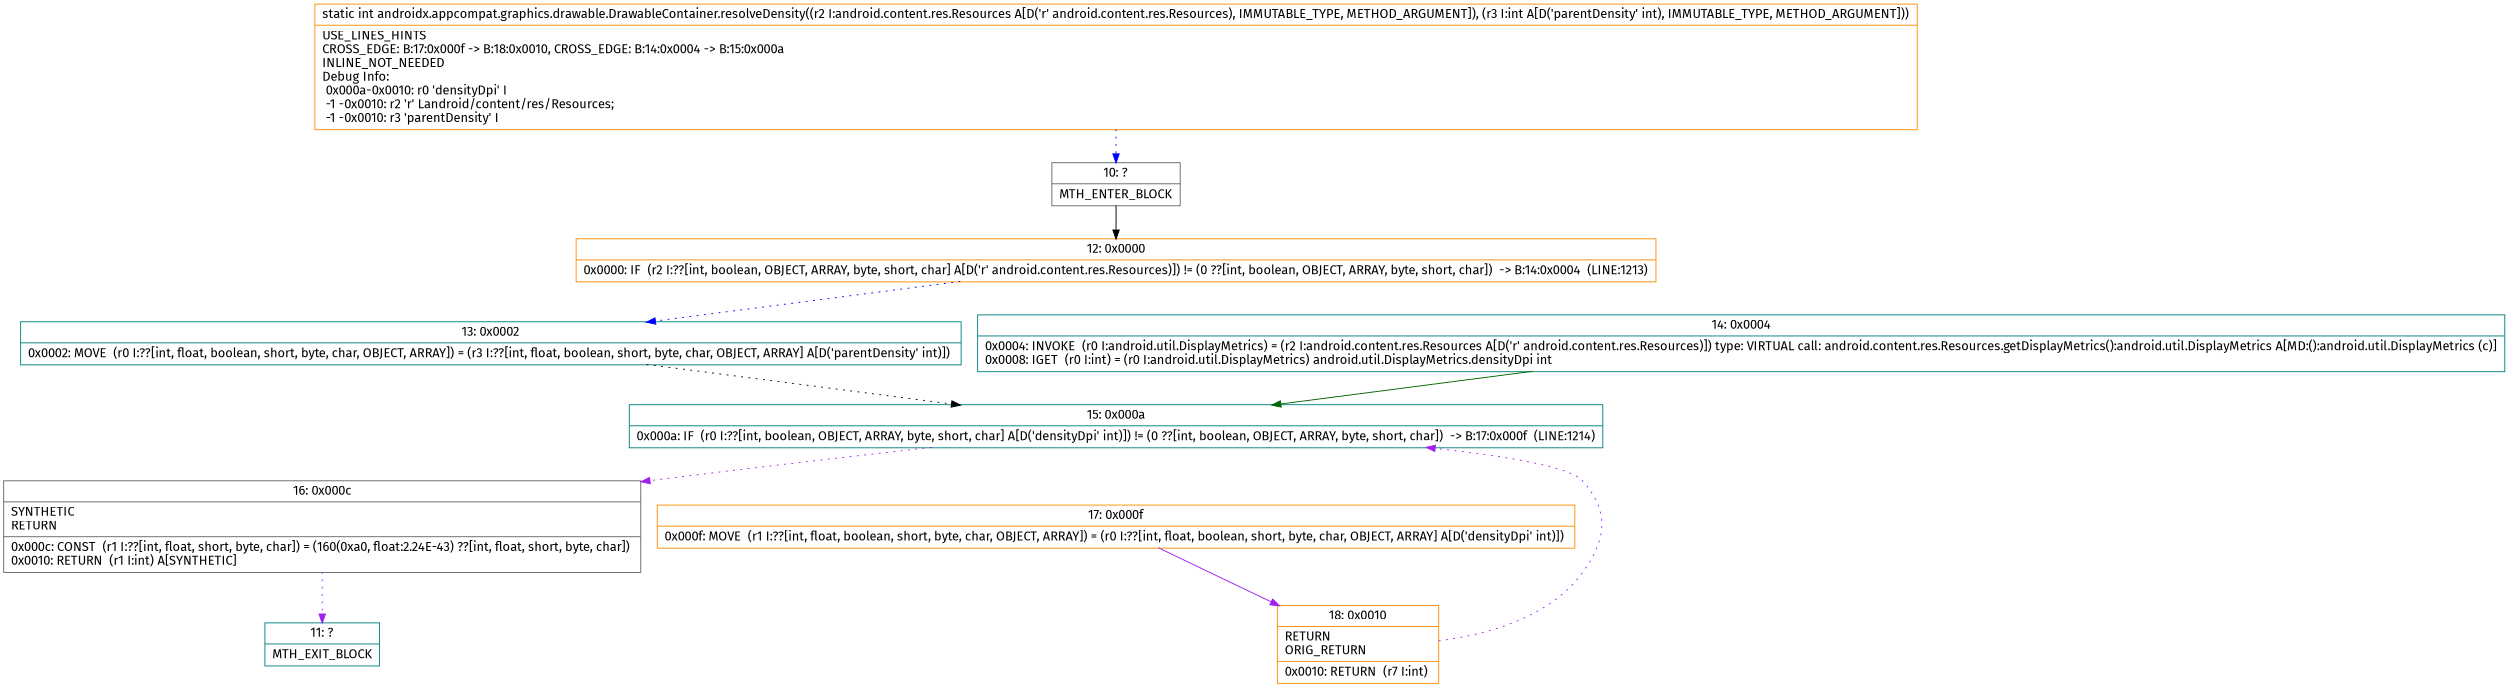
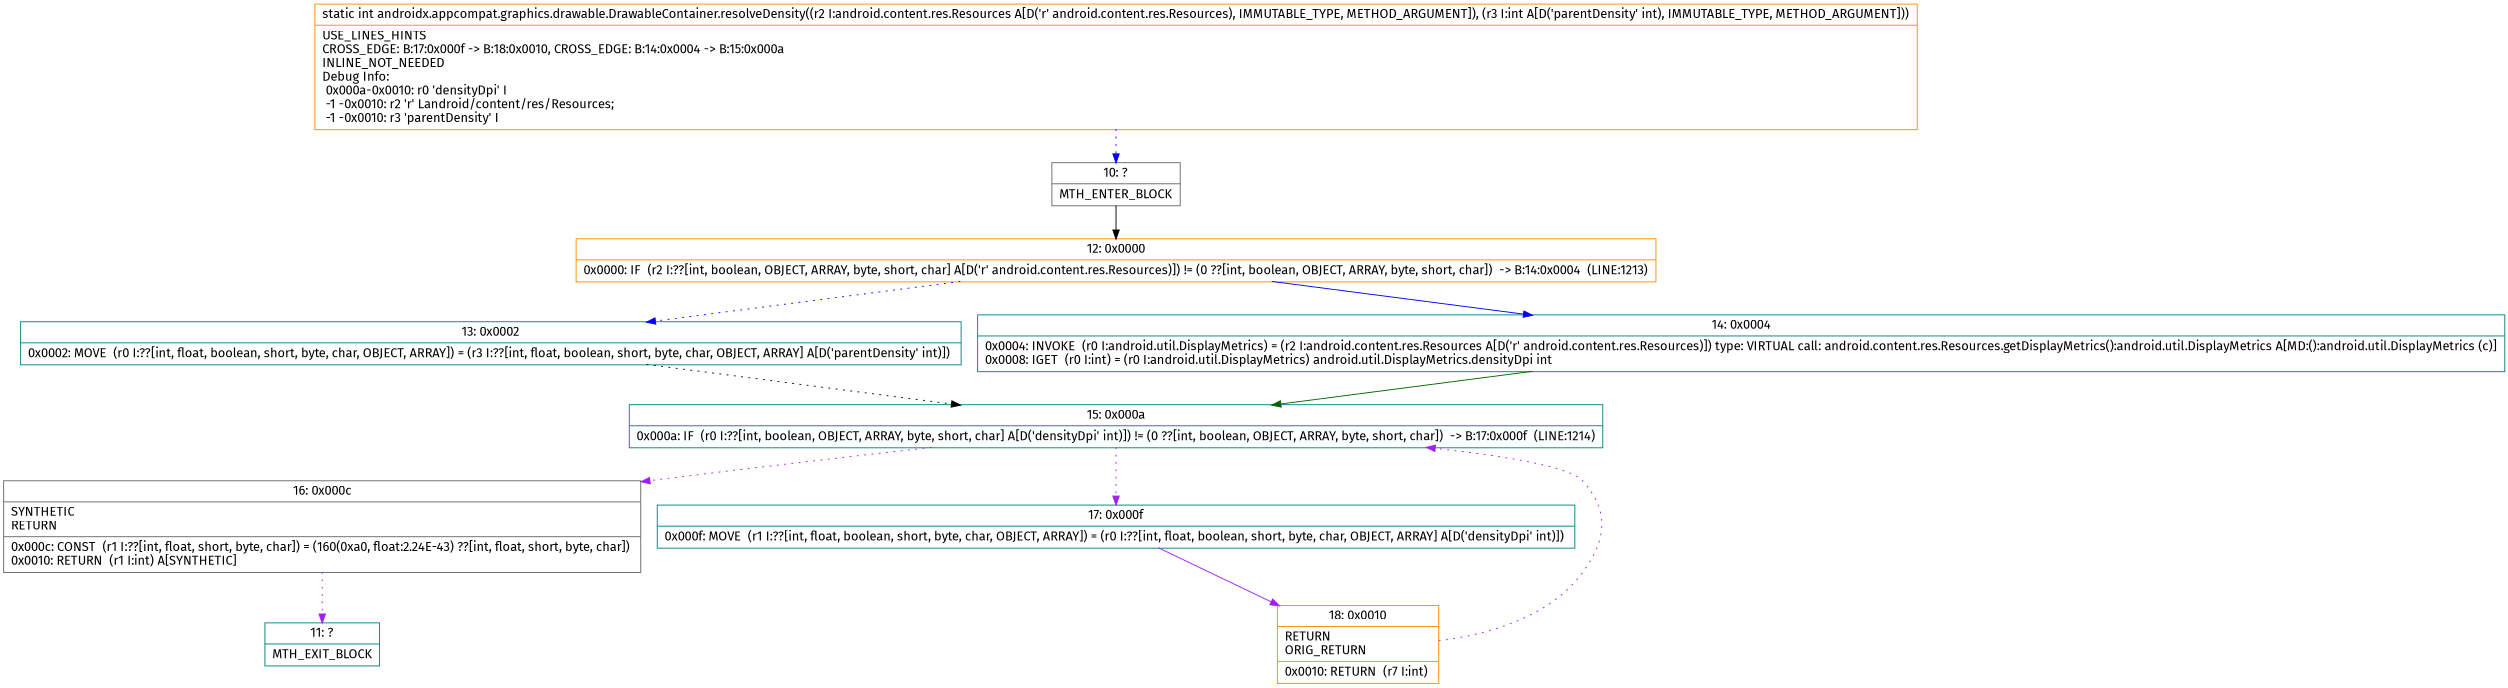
none -> (1398, 298)
none -> (1116, 472)
(1116, 527) -> (1116, 527)
